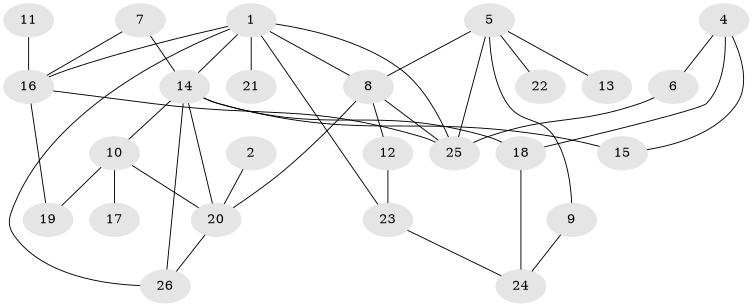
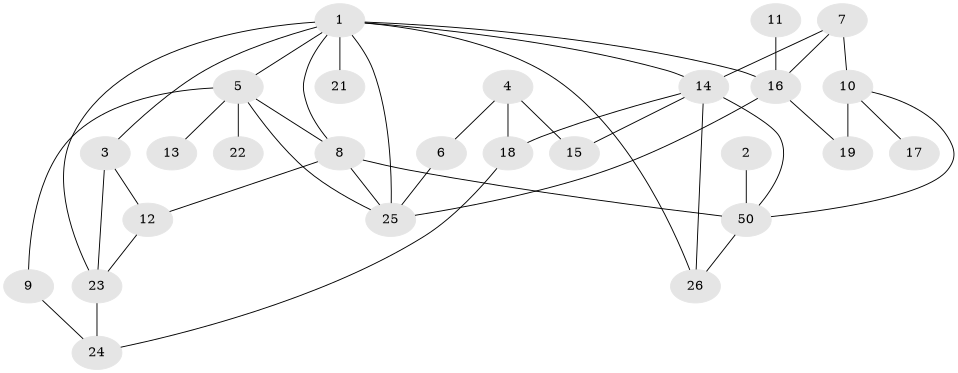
none -> (289, 54)
(150, 120) -> (845, 54)
none -> (105, 153)
(216, 220) -> (746, 220)
